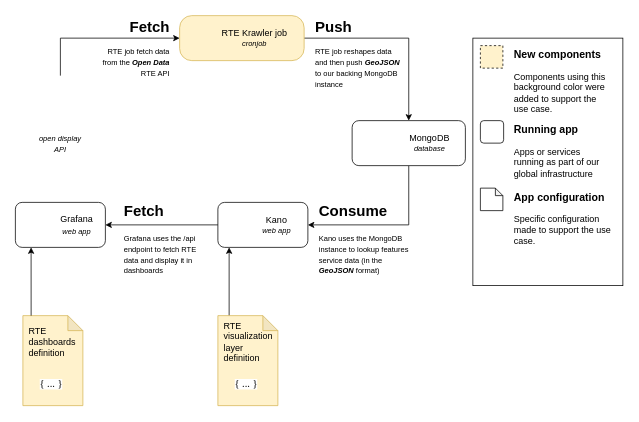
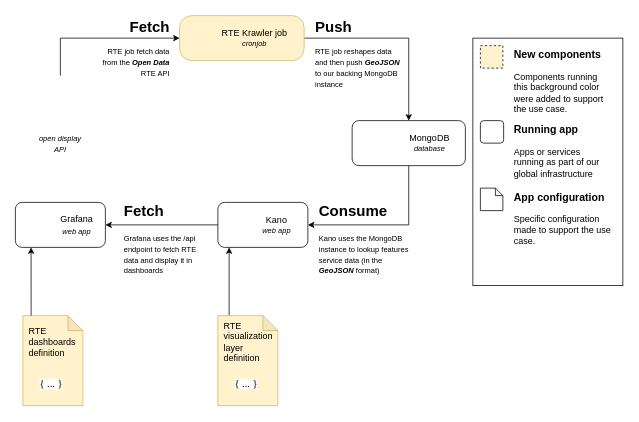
(564, 65) -> (564, 65)
